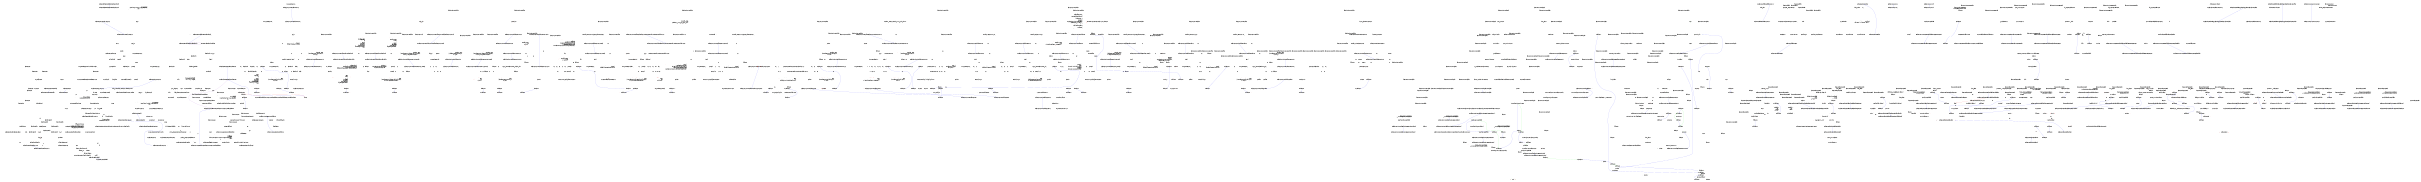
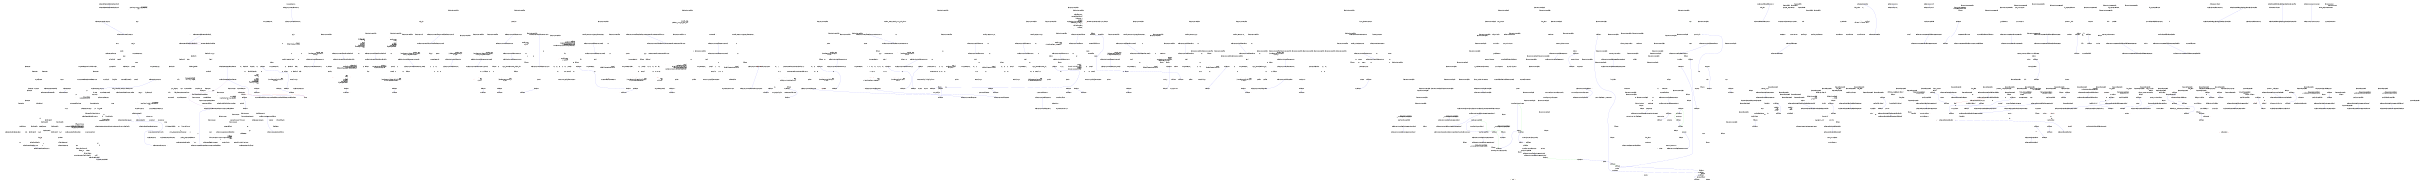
(1572, 27) -> none
